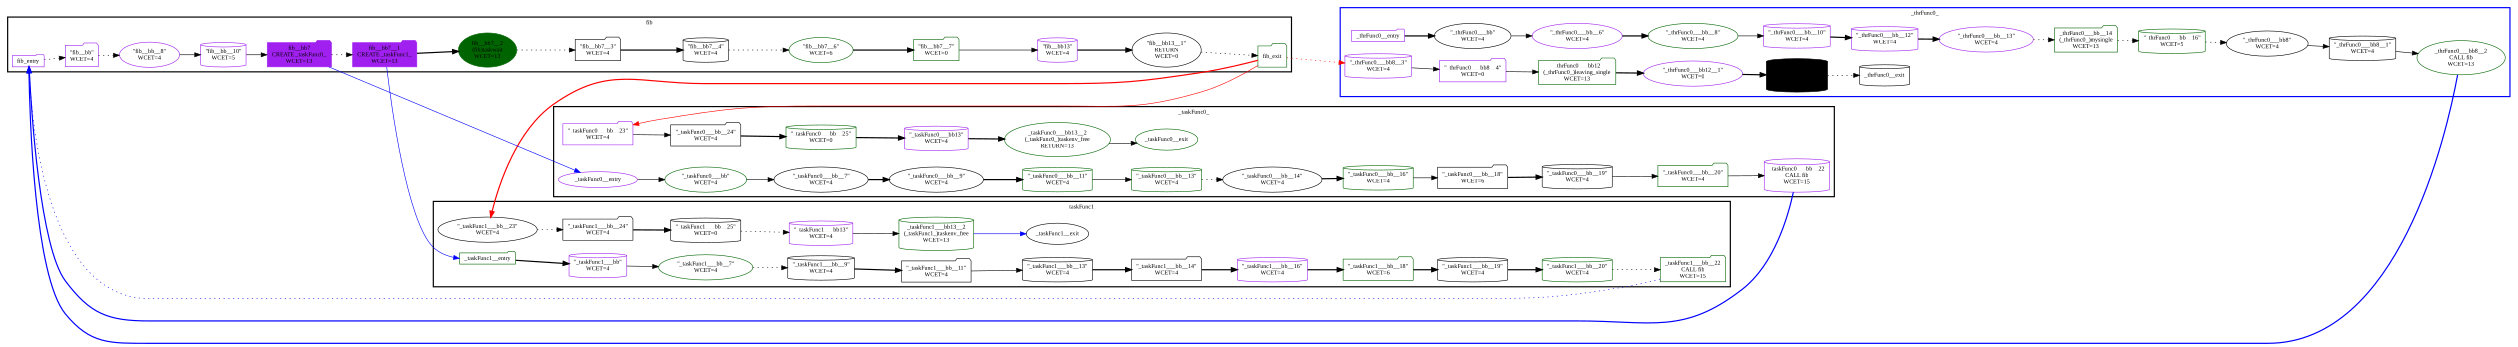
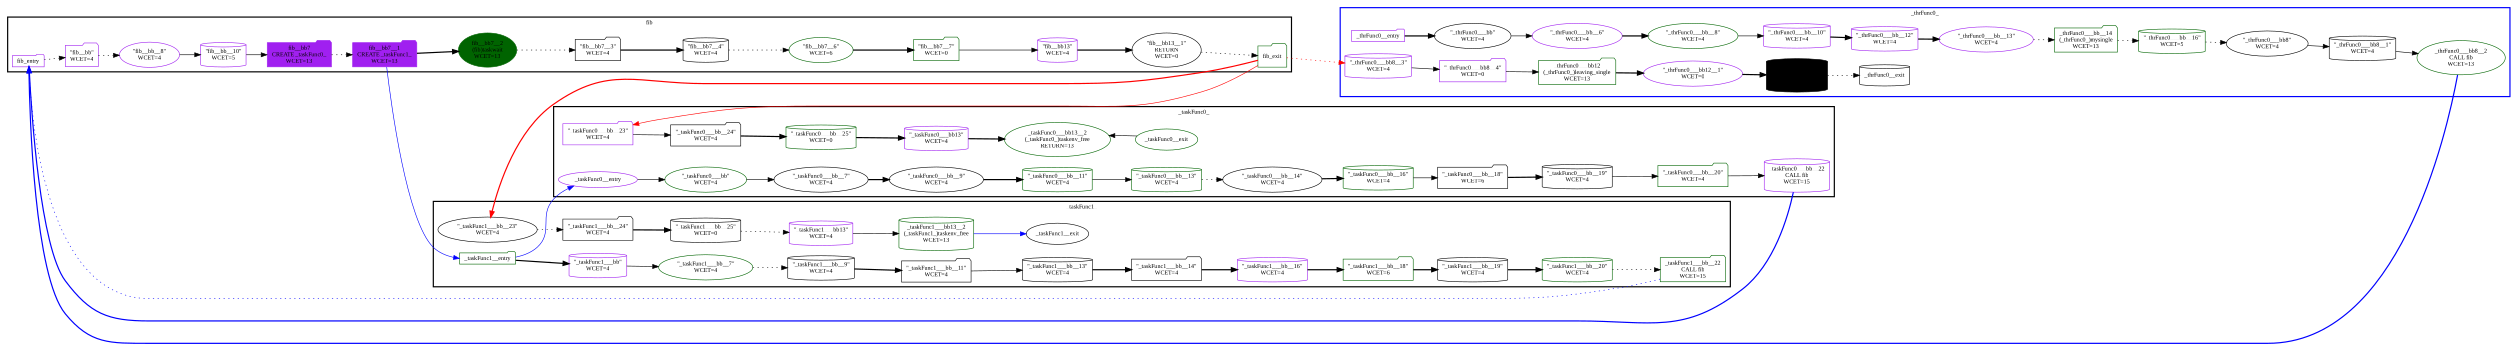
(452, 119) -> (546, 224)
(1120, 144) -> (1126, 136)
